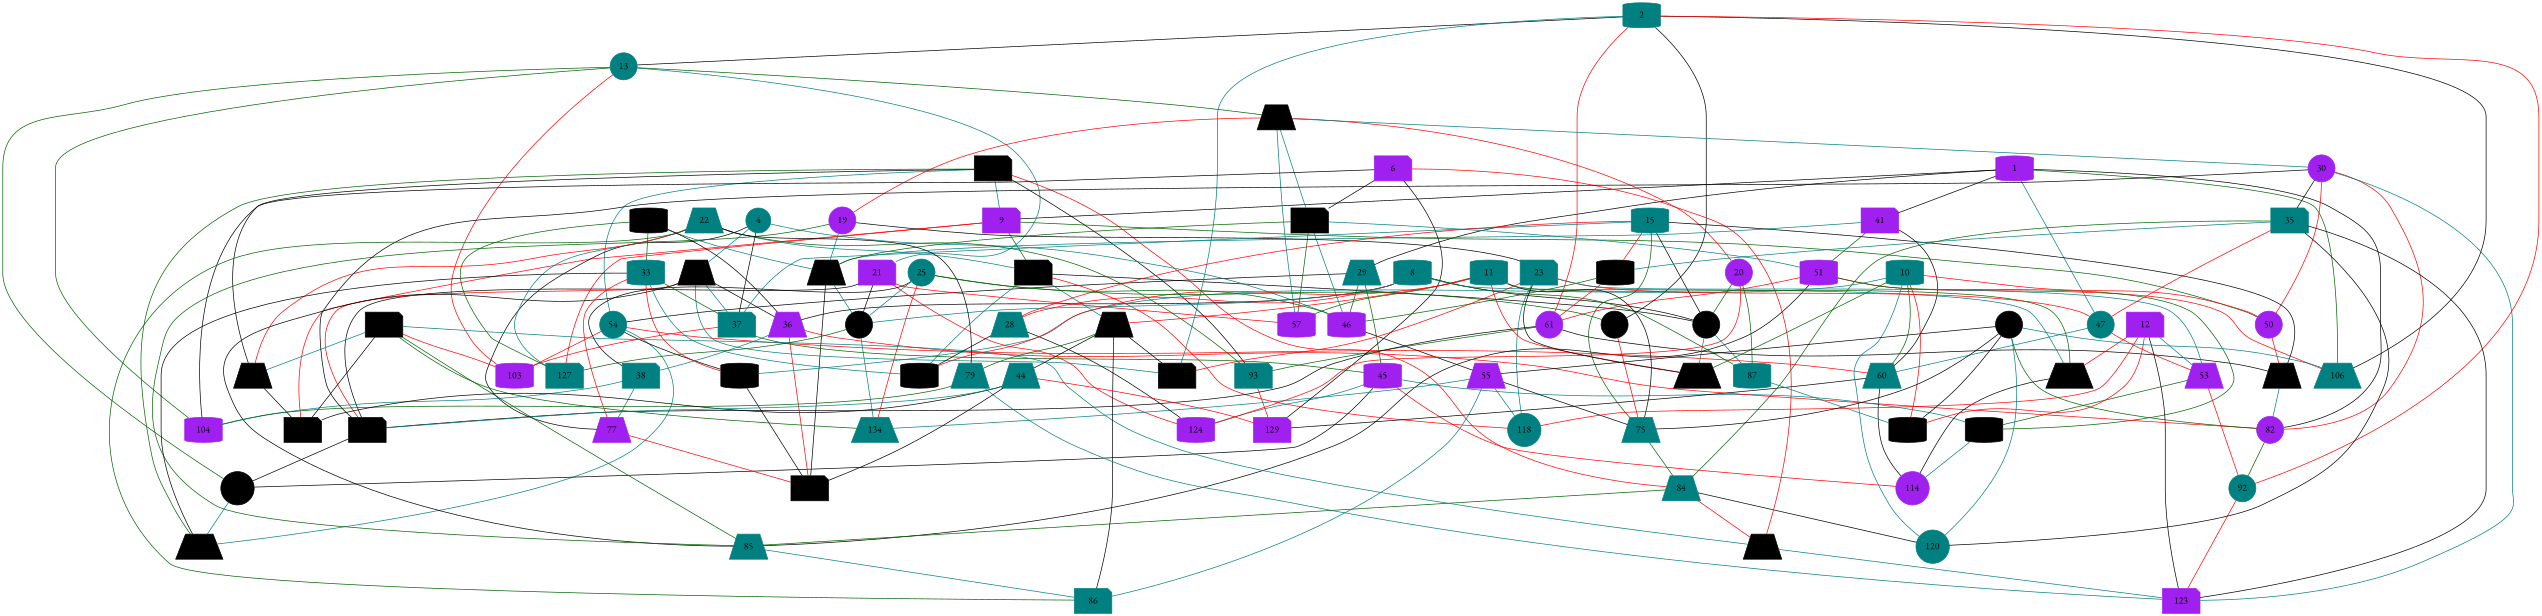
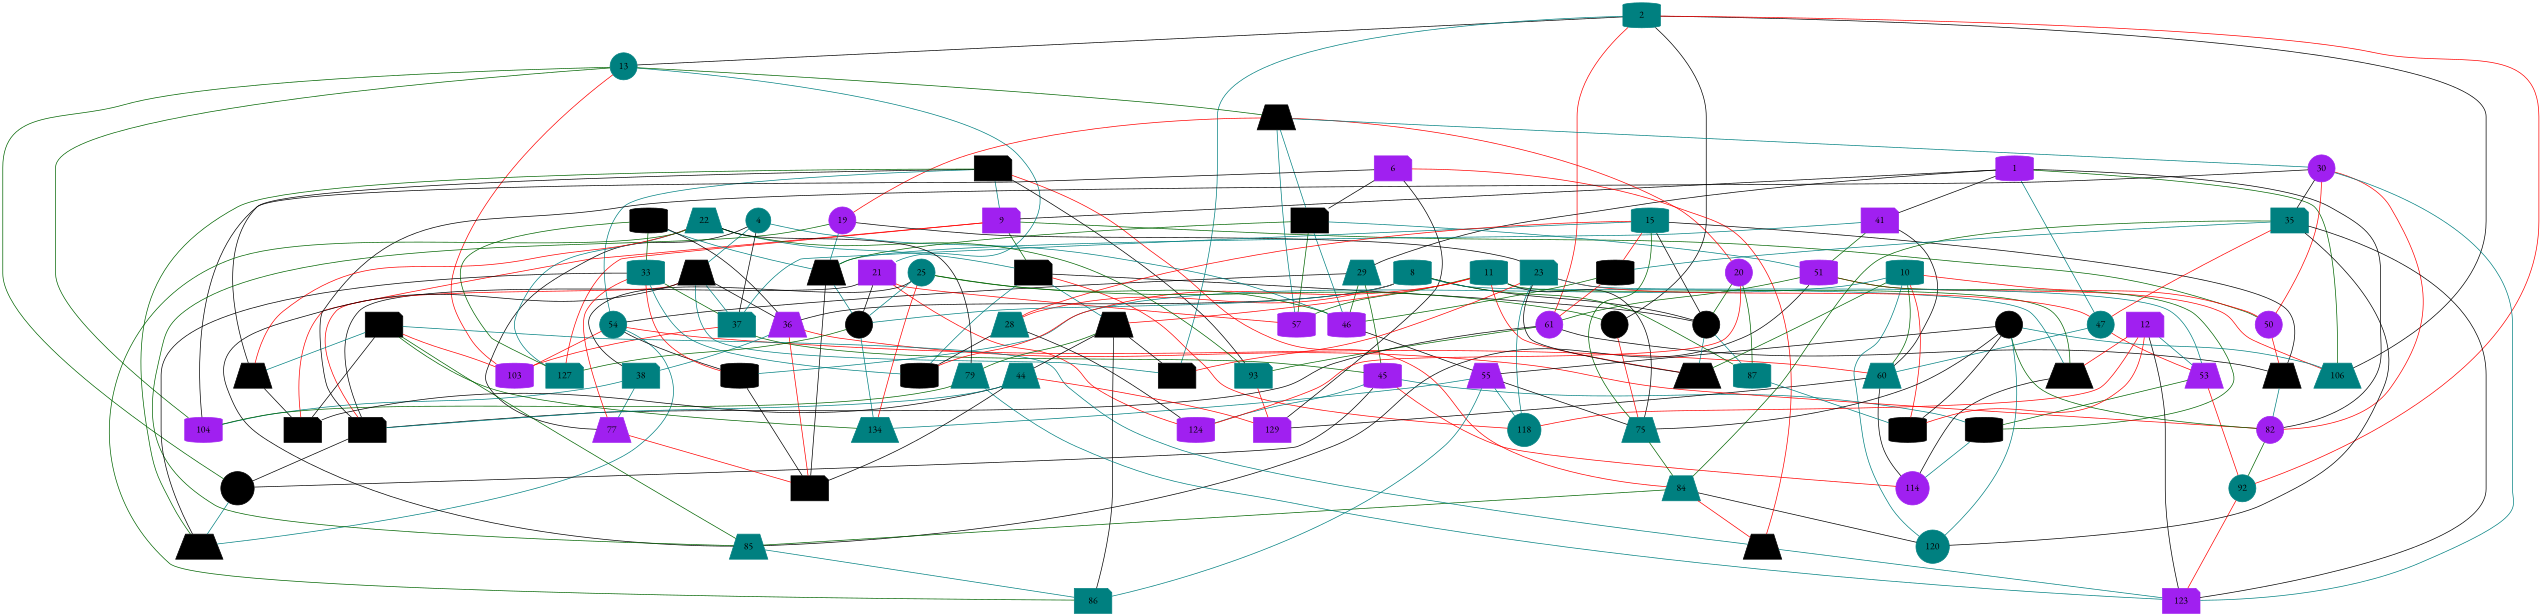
(1681, 297) -> (1681, 297)
